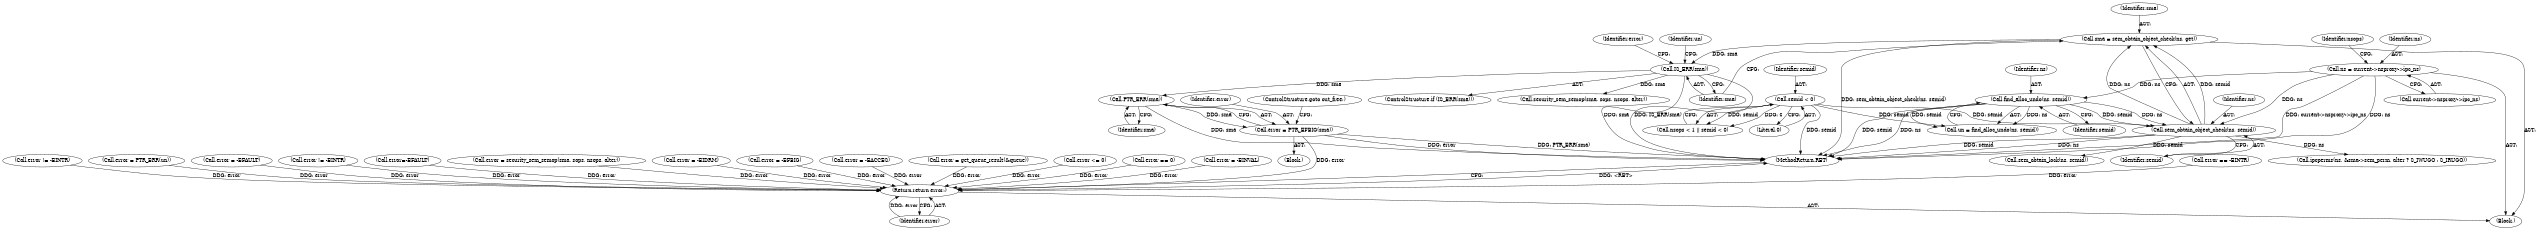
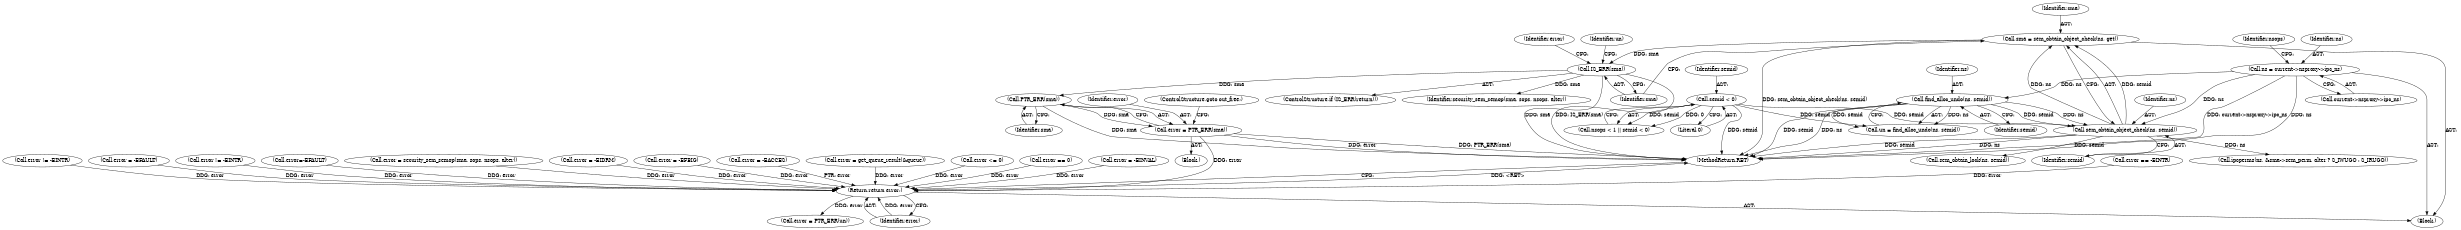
(1430, 100) -> (1331, 100)
(1584, 100) -> (1496, 100)
(1294, 130) -> (1191, 130)
(908, 176) -> (837, 176)
(363, 181) -> (837, 202)
